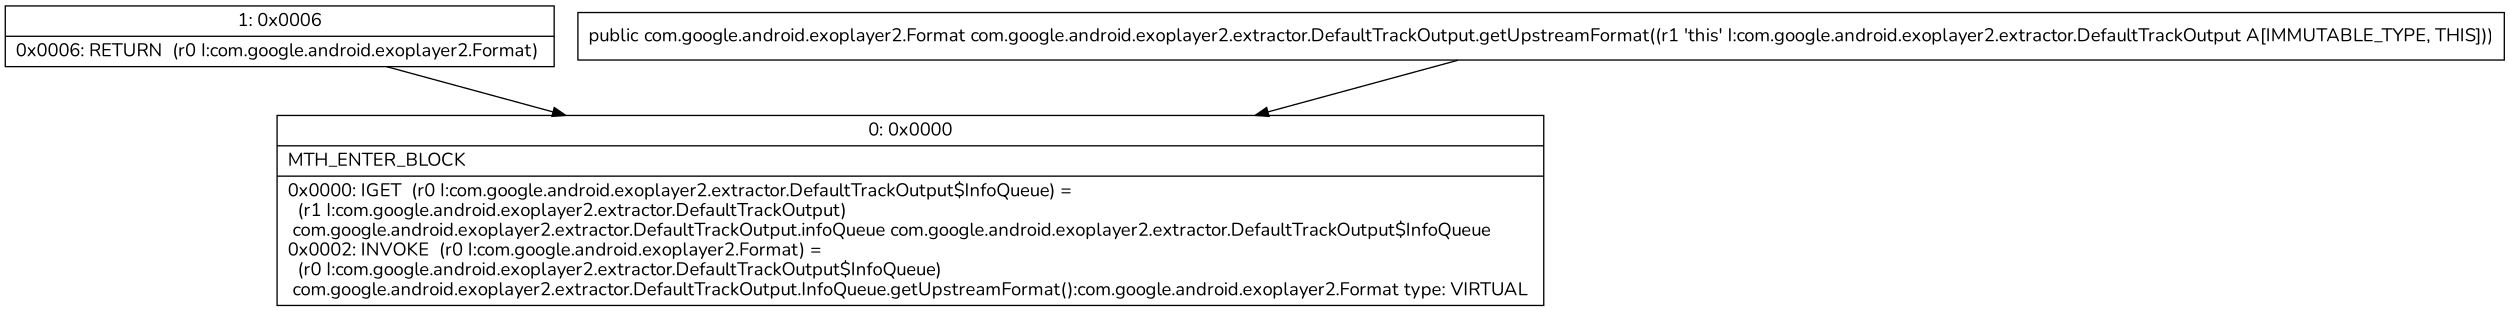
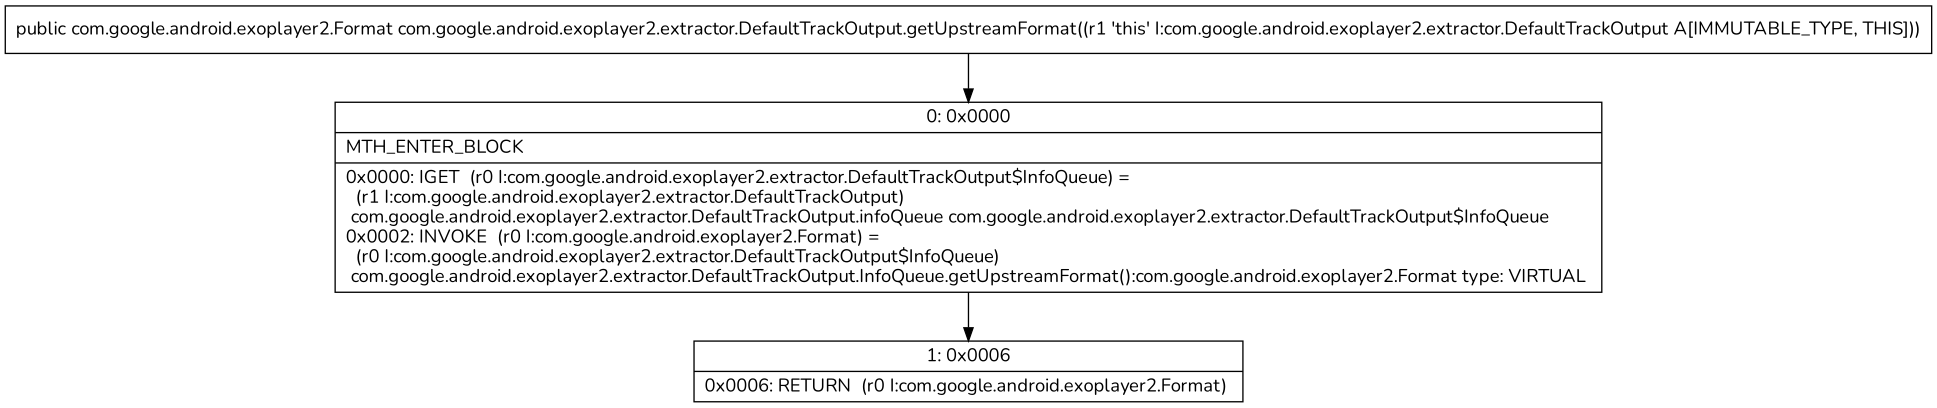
(470, 89) -> (968, 310)
